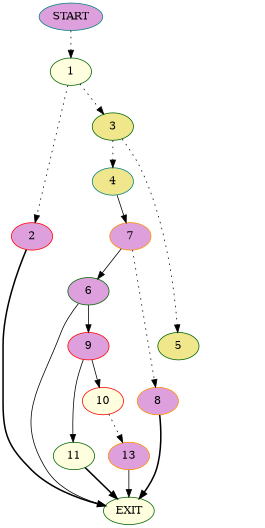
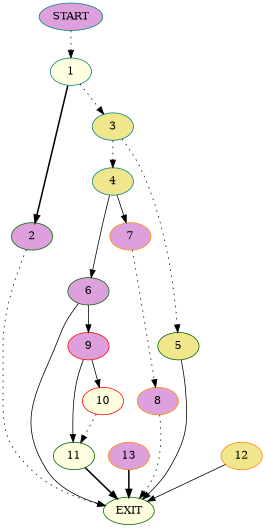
(71, 72) -> (71, 72)
(113, 127) -> (113, 127)
(52, 150) -> (52, 150)
(32, 236) -> (32, 236)
(112, 261) -> (101, 232)
(3, 400) -> (3, 400)
(114, 425) -> (90, 425)
none -> (185, 432)
(160, 455) -> (160, 455)
none -> (242, 456)
(129, 480) -> (129, 480)
